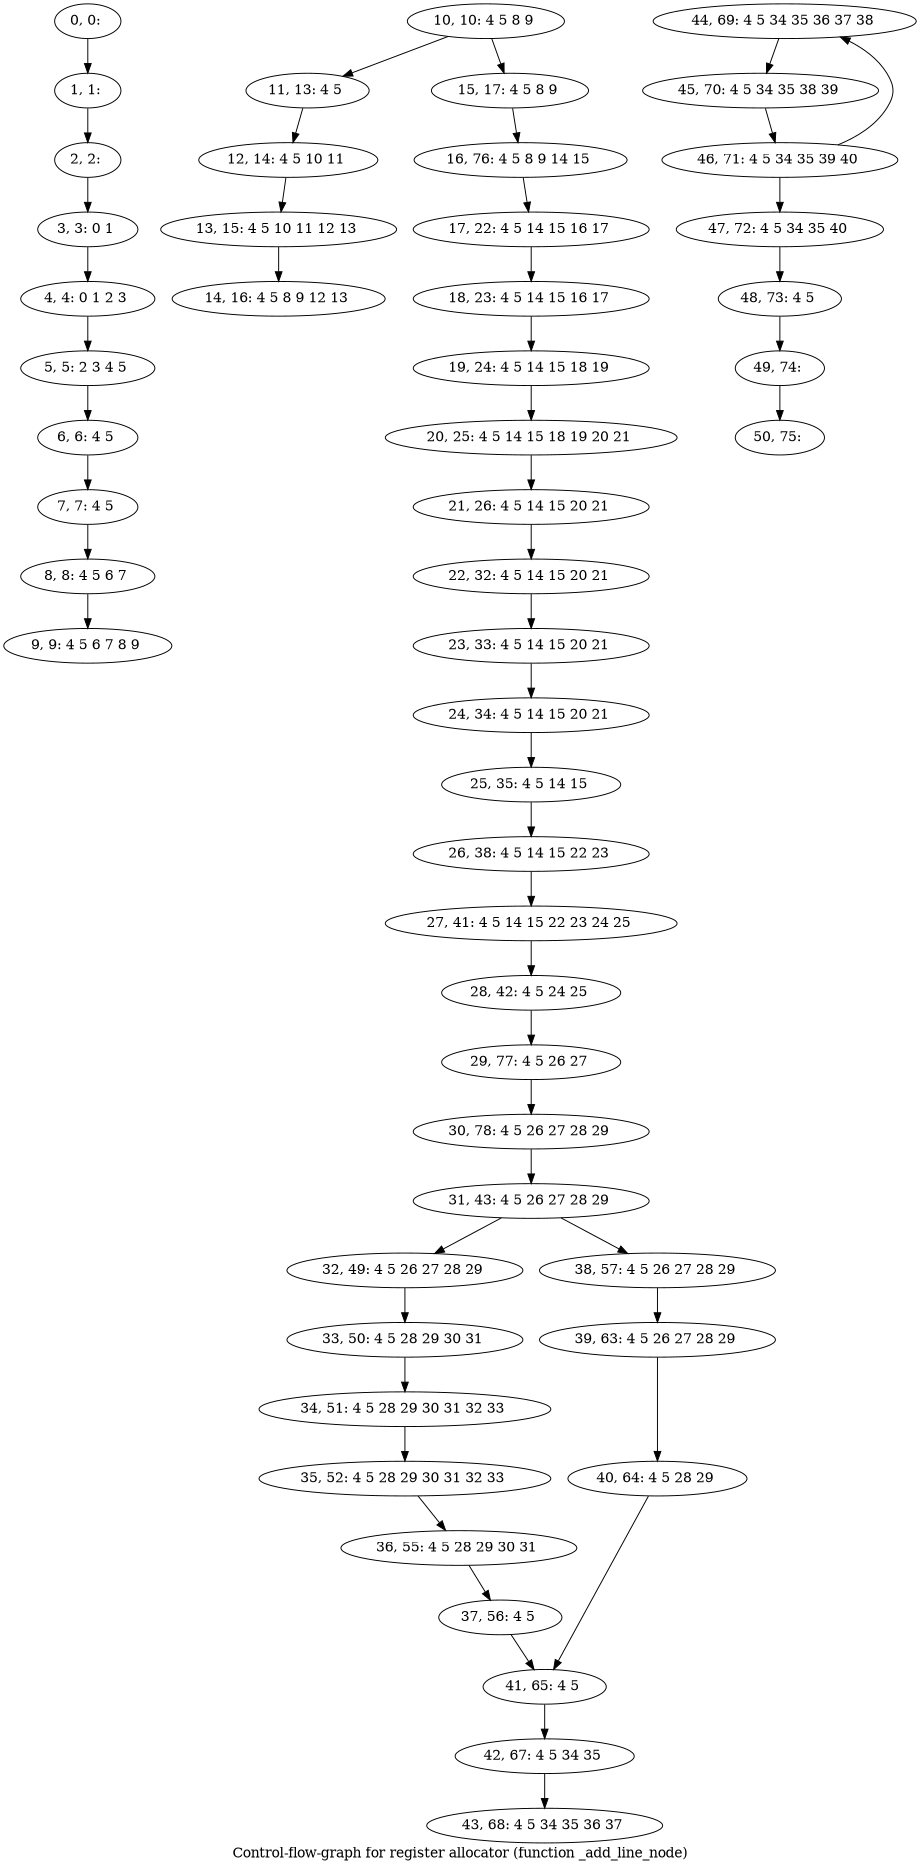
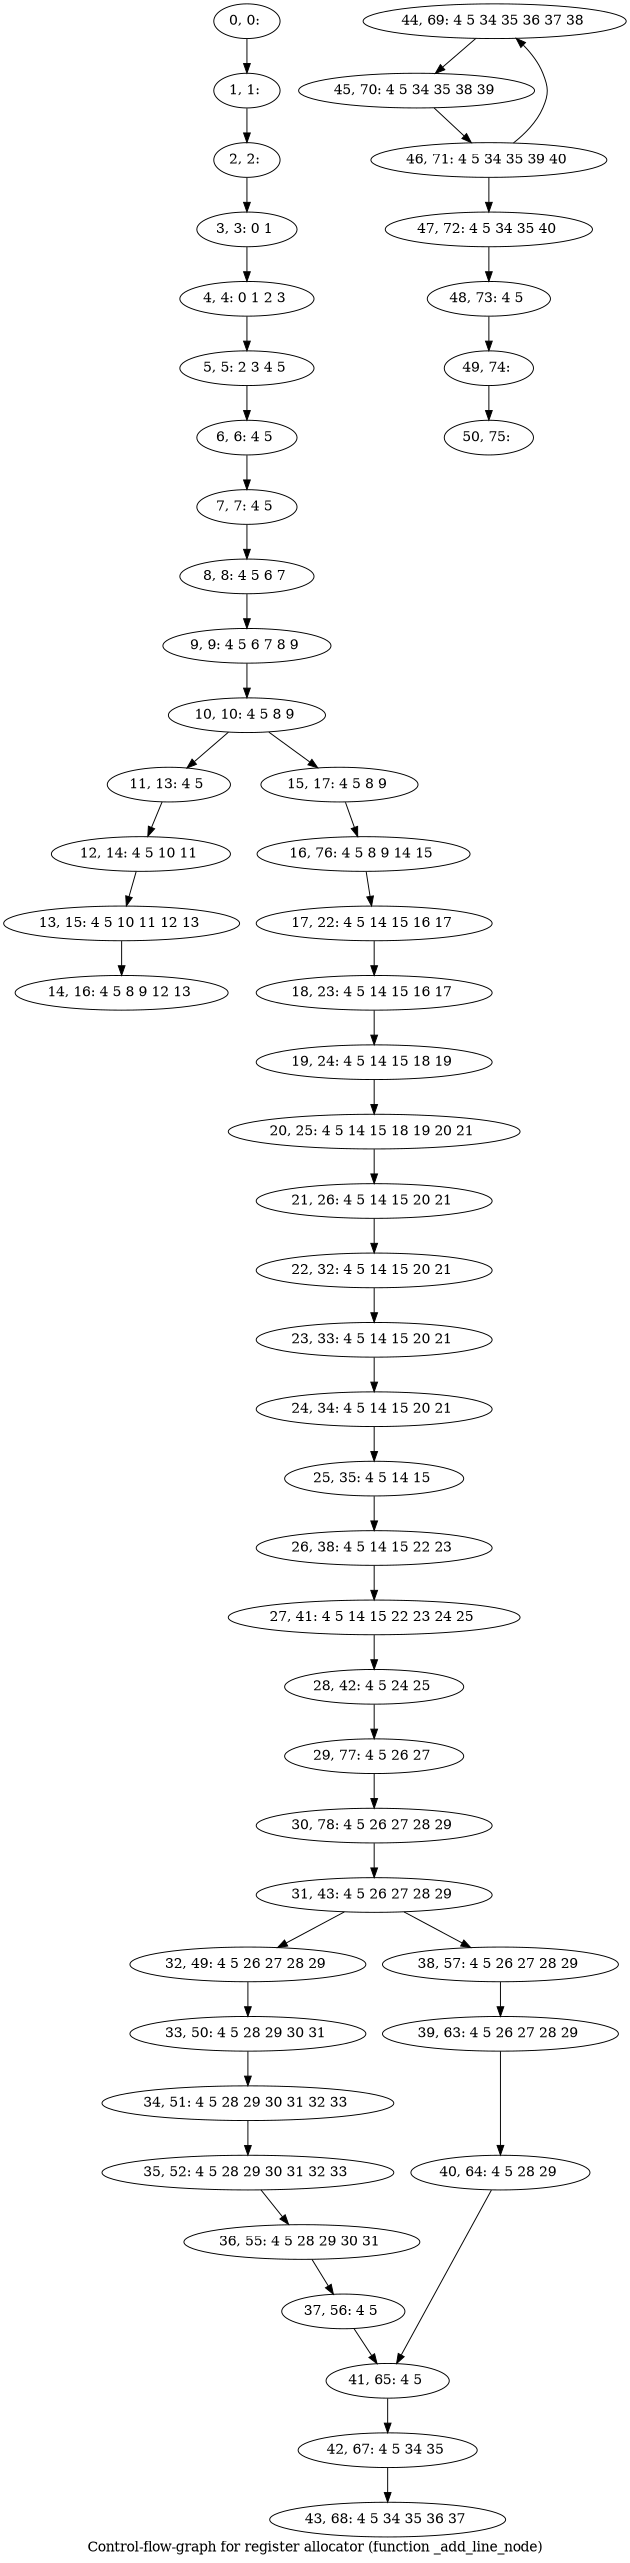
none -> (247, 676)
